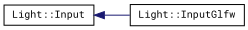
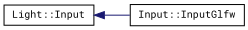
(187, 15) -> (187, 15)
